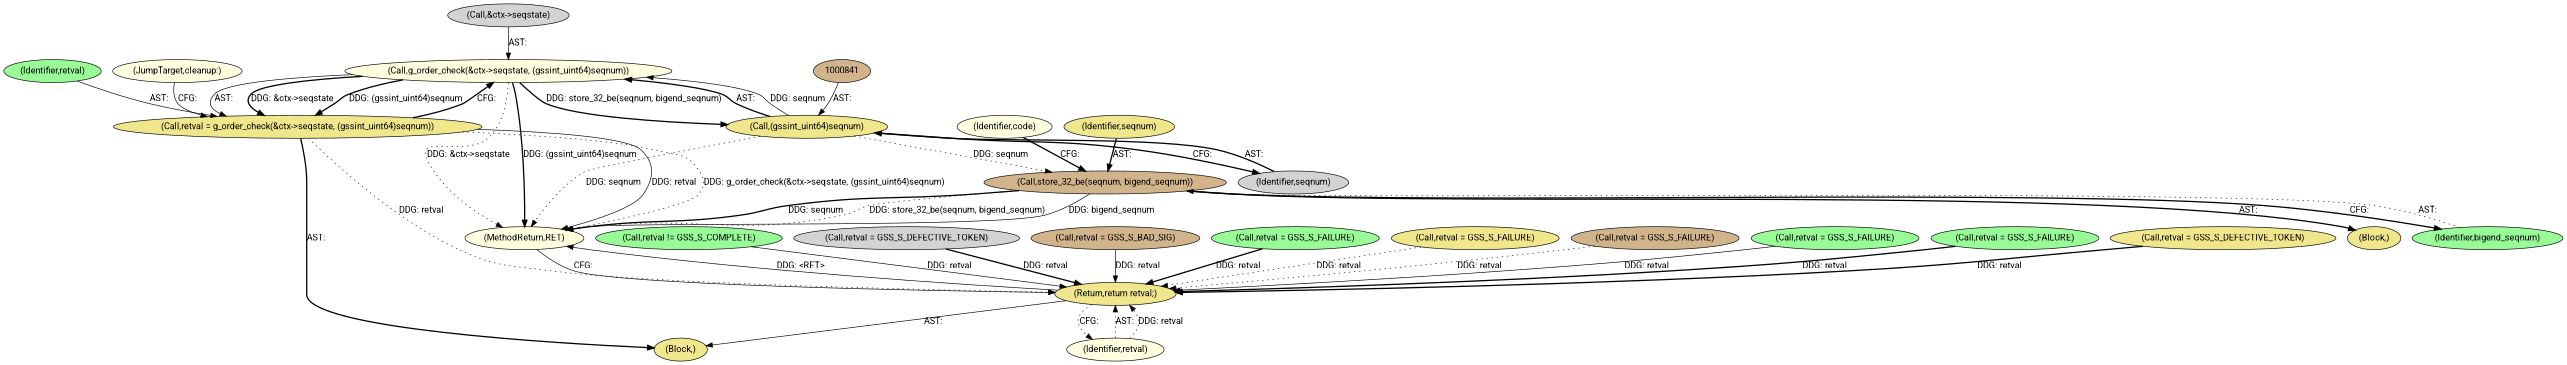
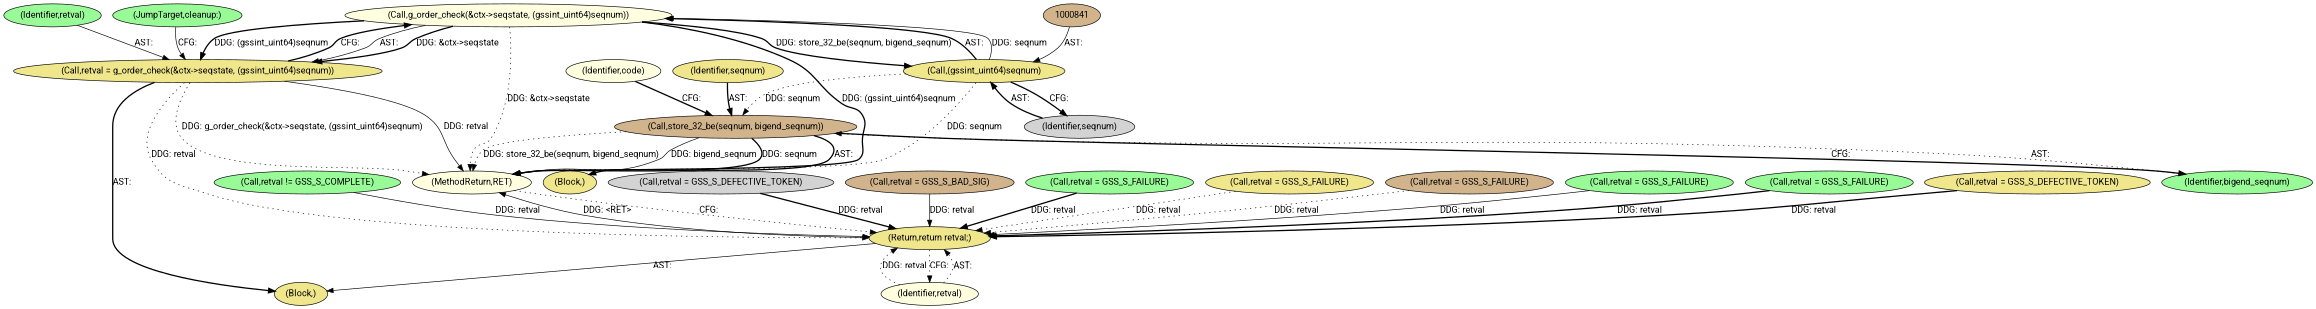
(508, 15) -> none
(177, 71) -> (177, 15)
(789, 287) -> (692, 213)
